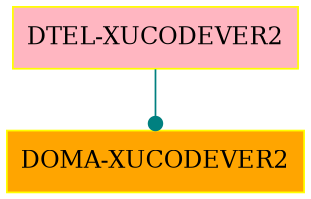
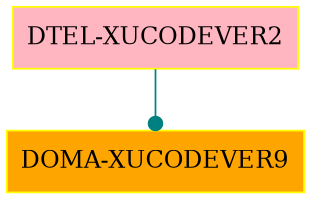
(155, 161) -> (155, 161)
